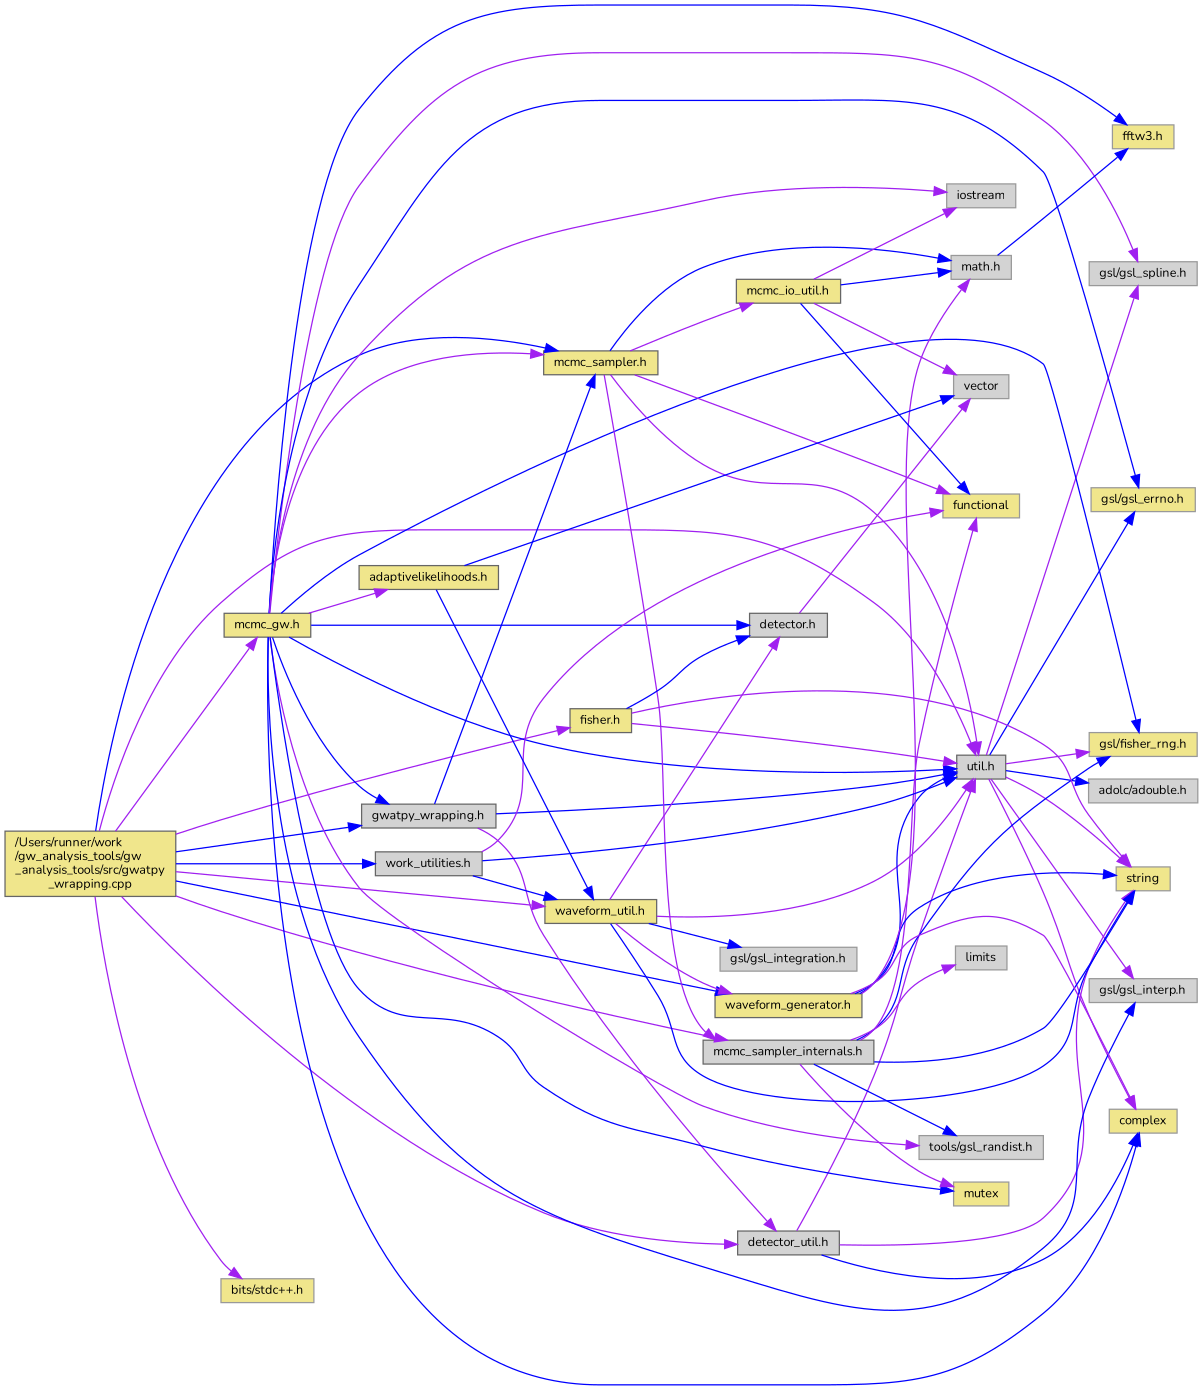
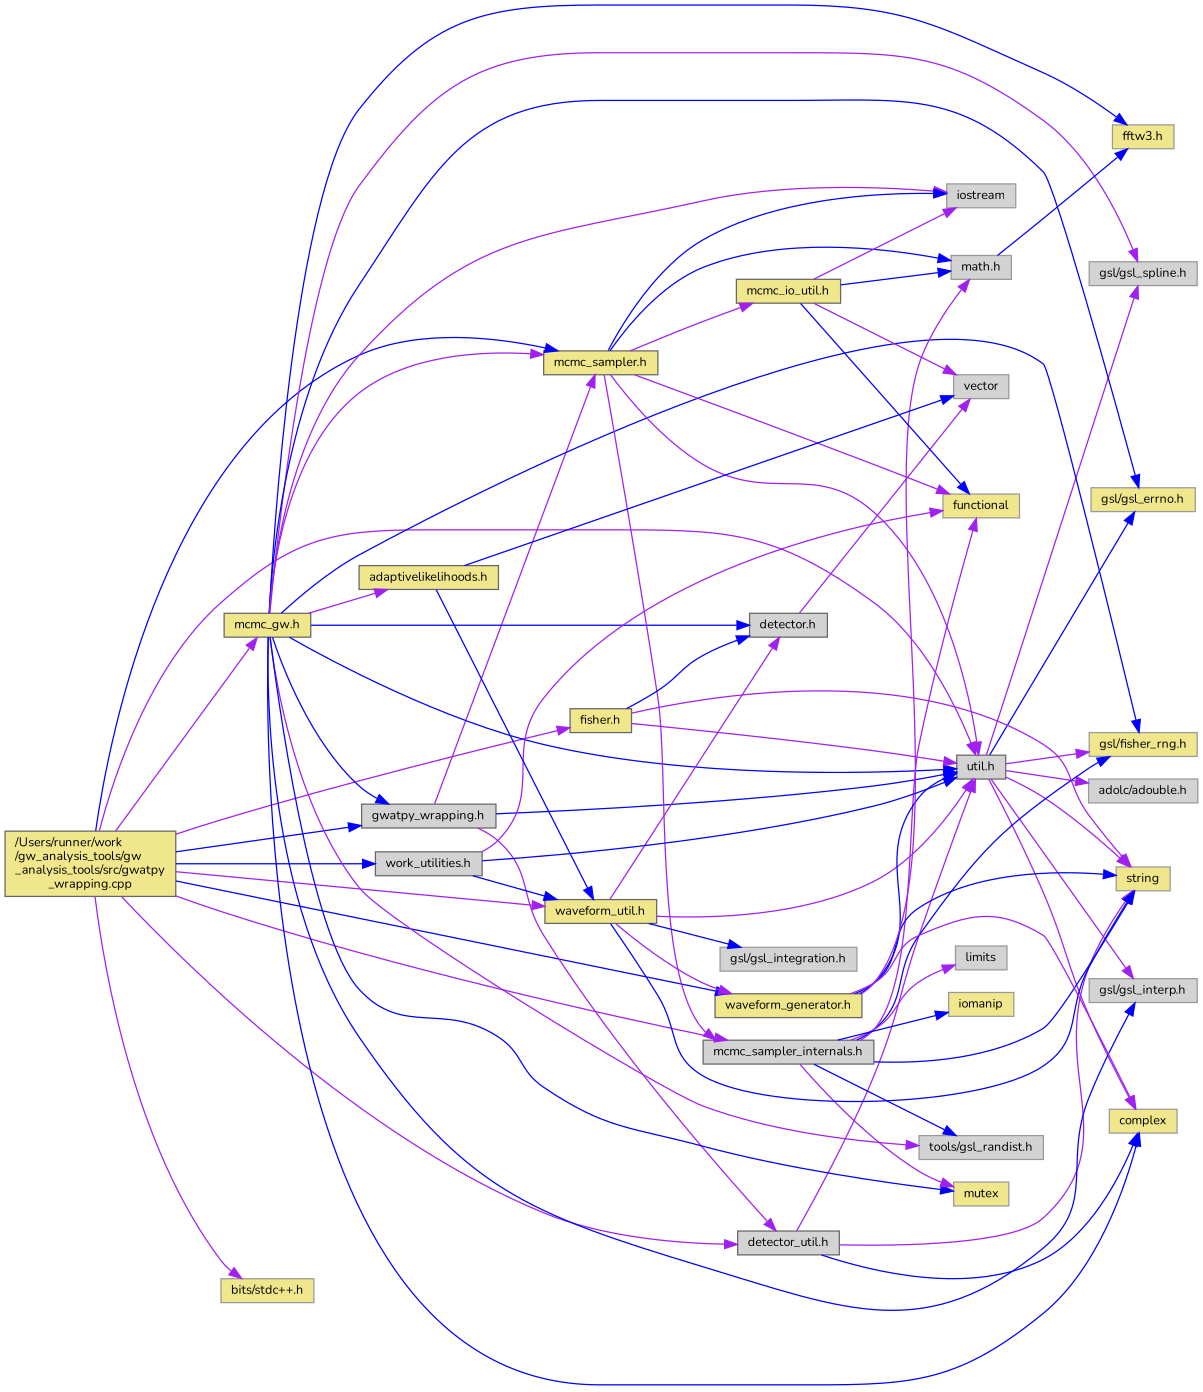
none -> (744, 221)
(513, 595) -> (513, 595)
(1041, 776) -> (1041, 776)
none -> (981, 1004)
